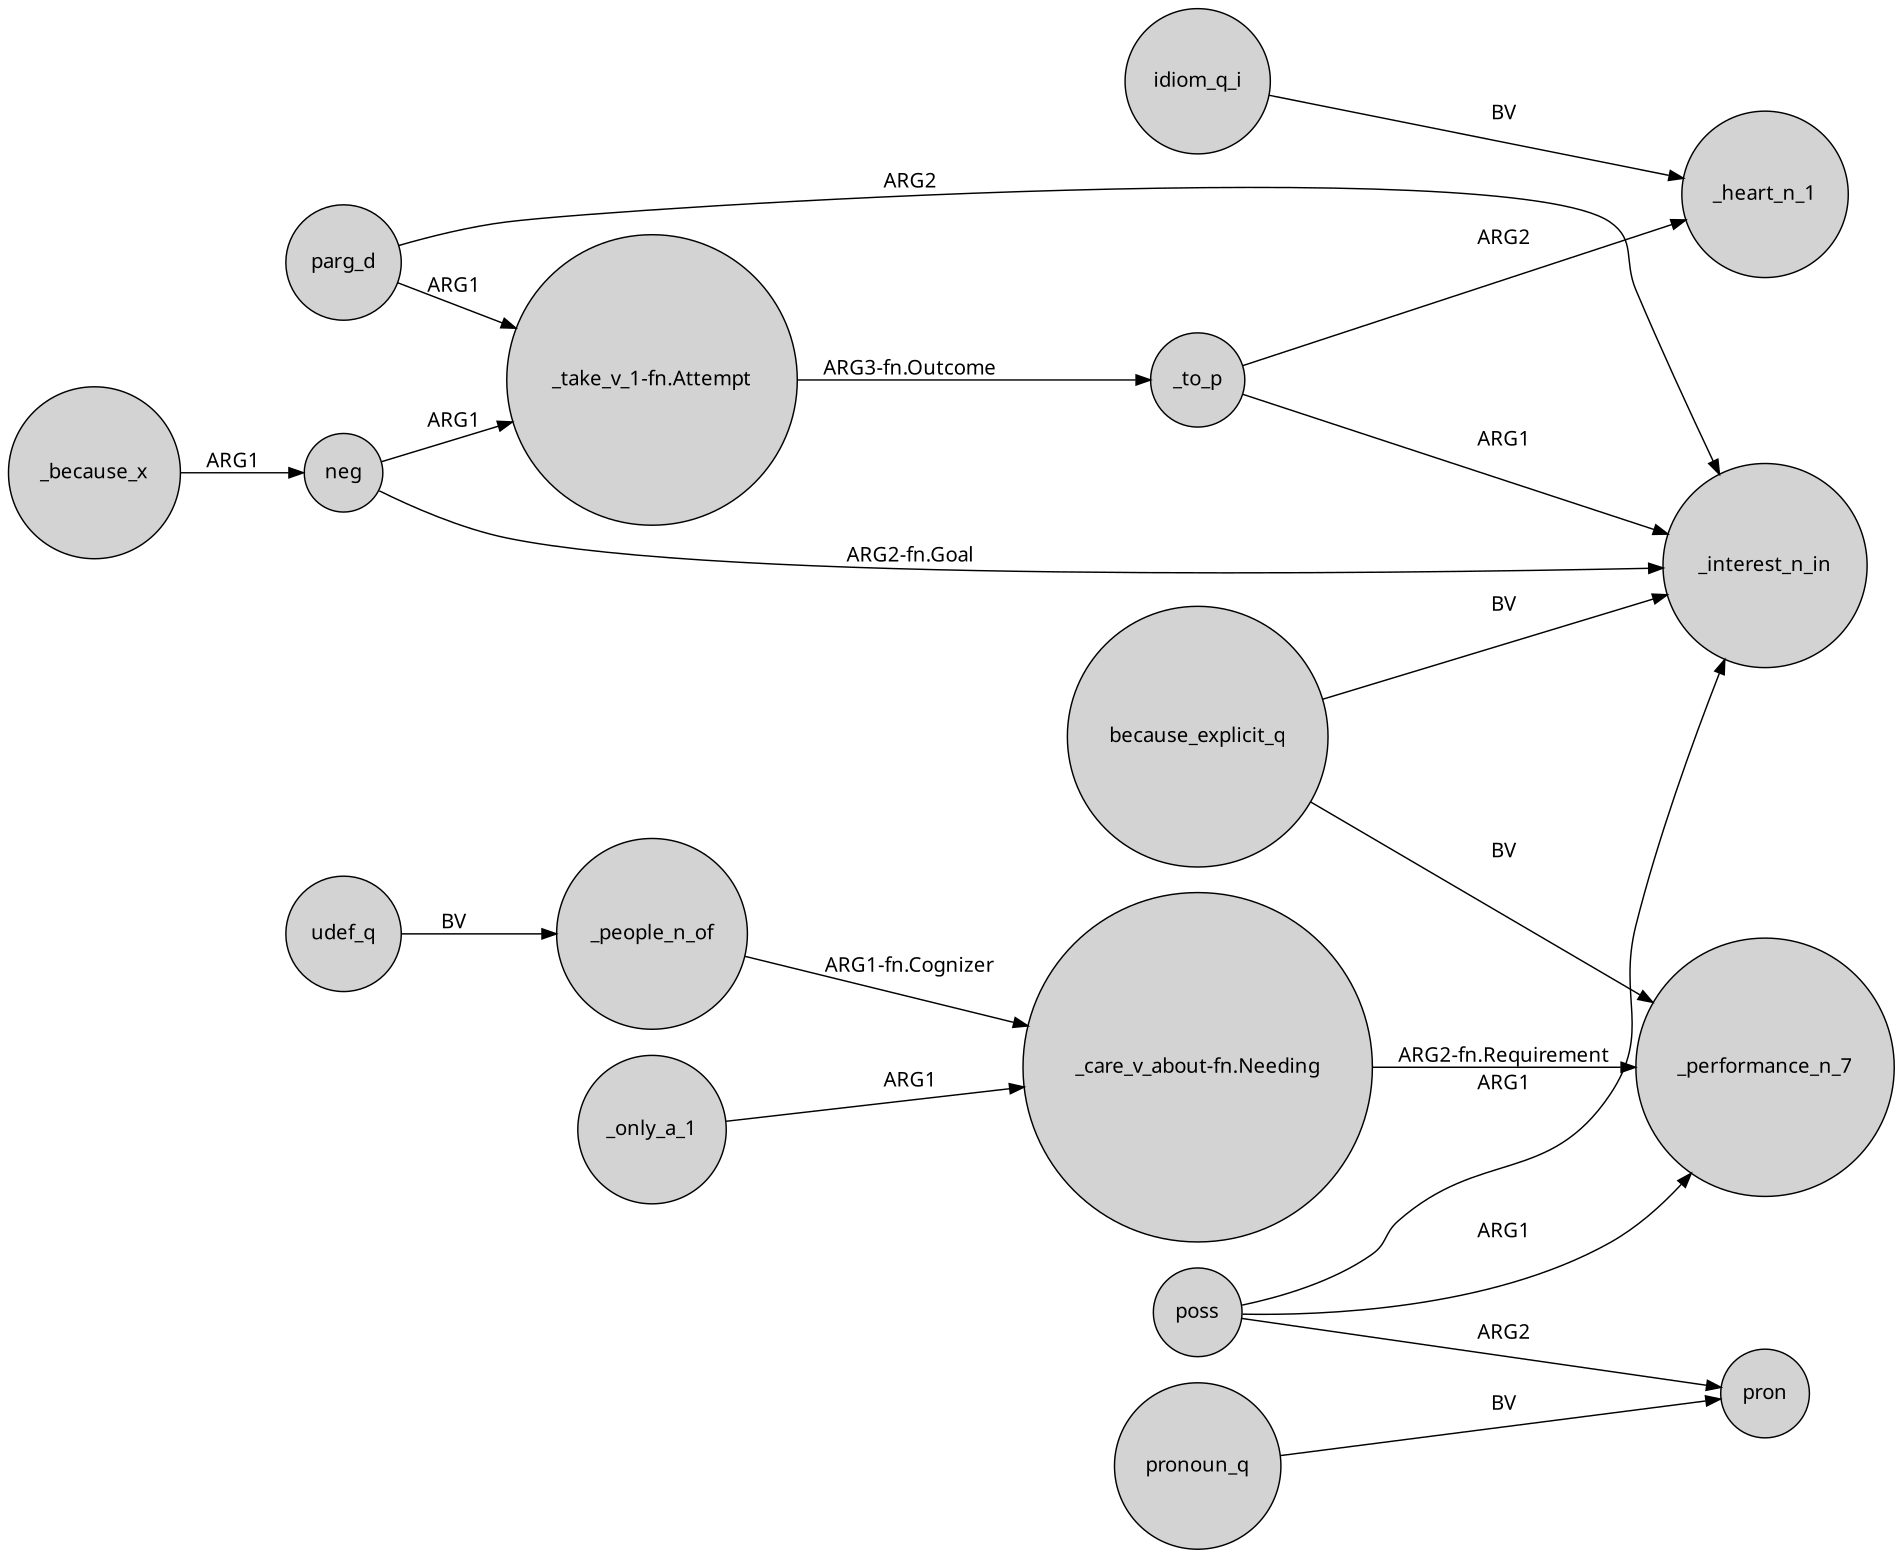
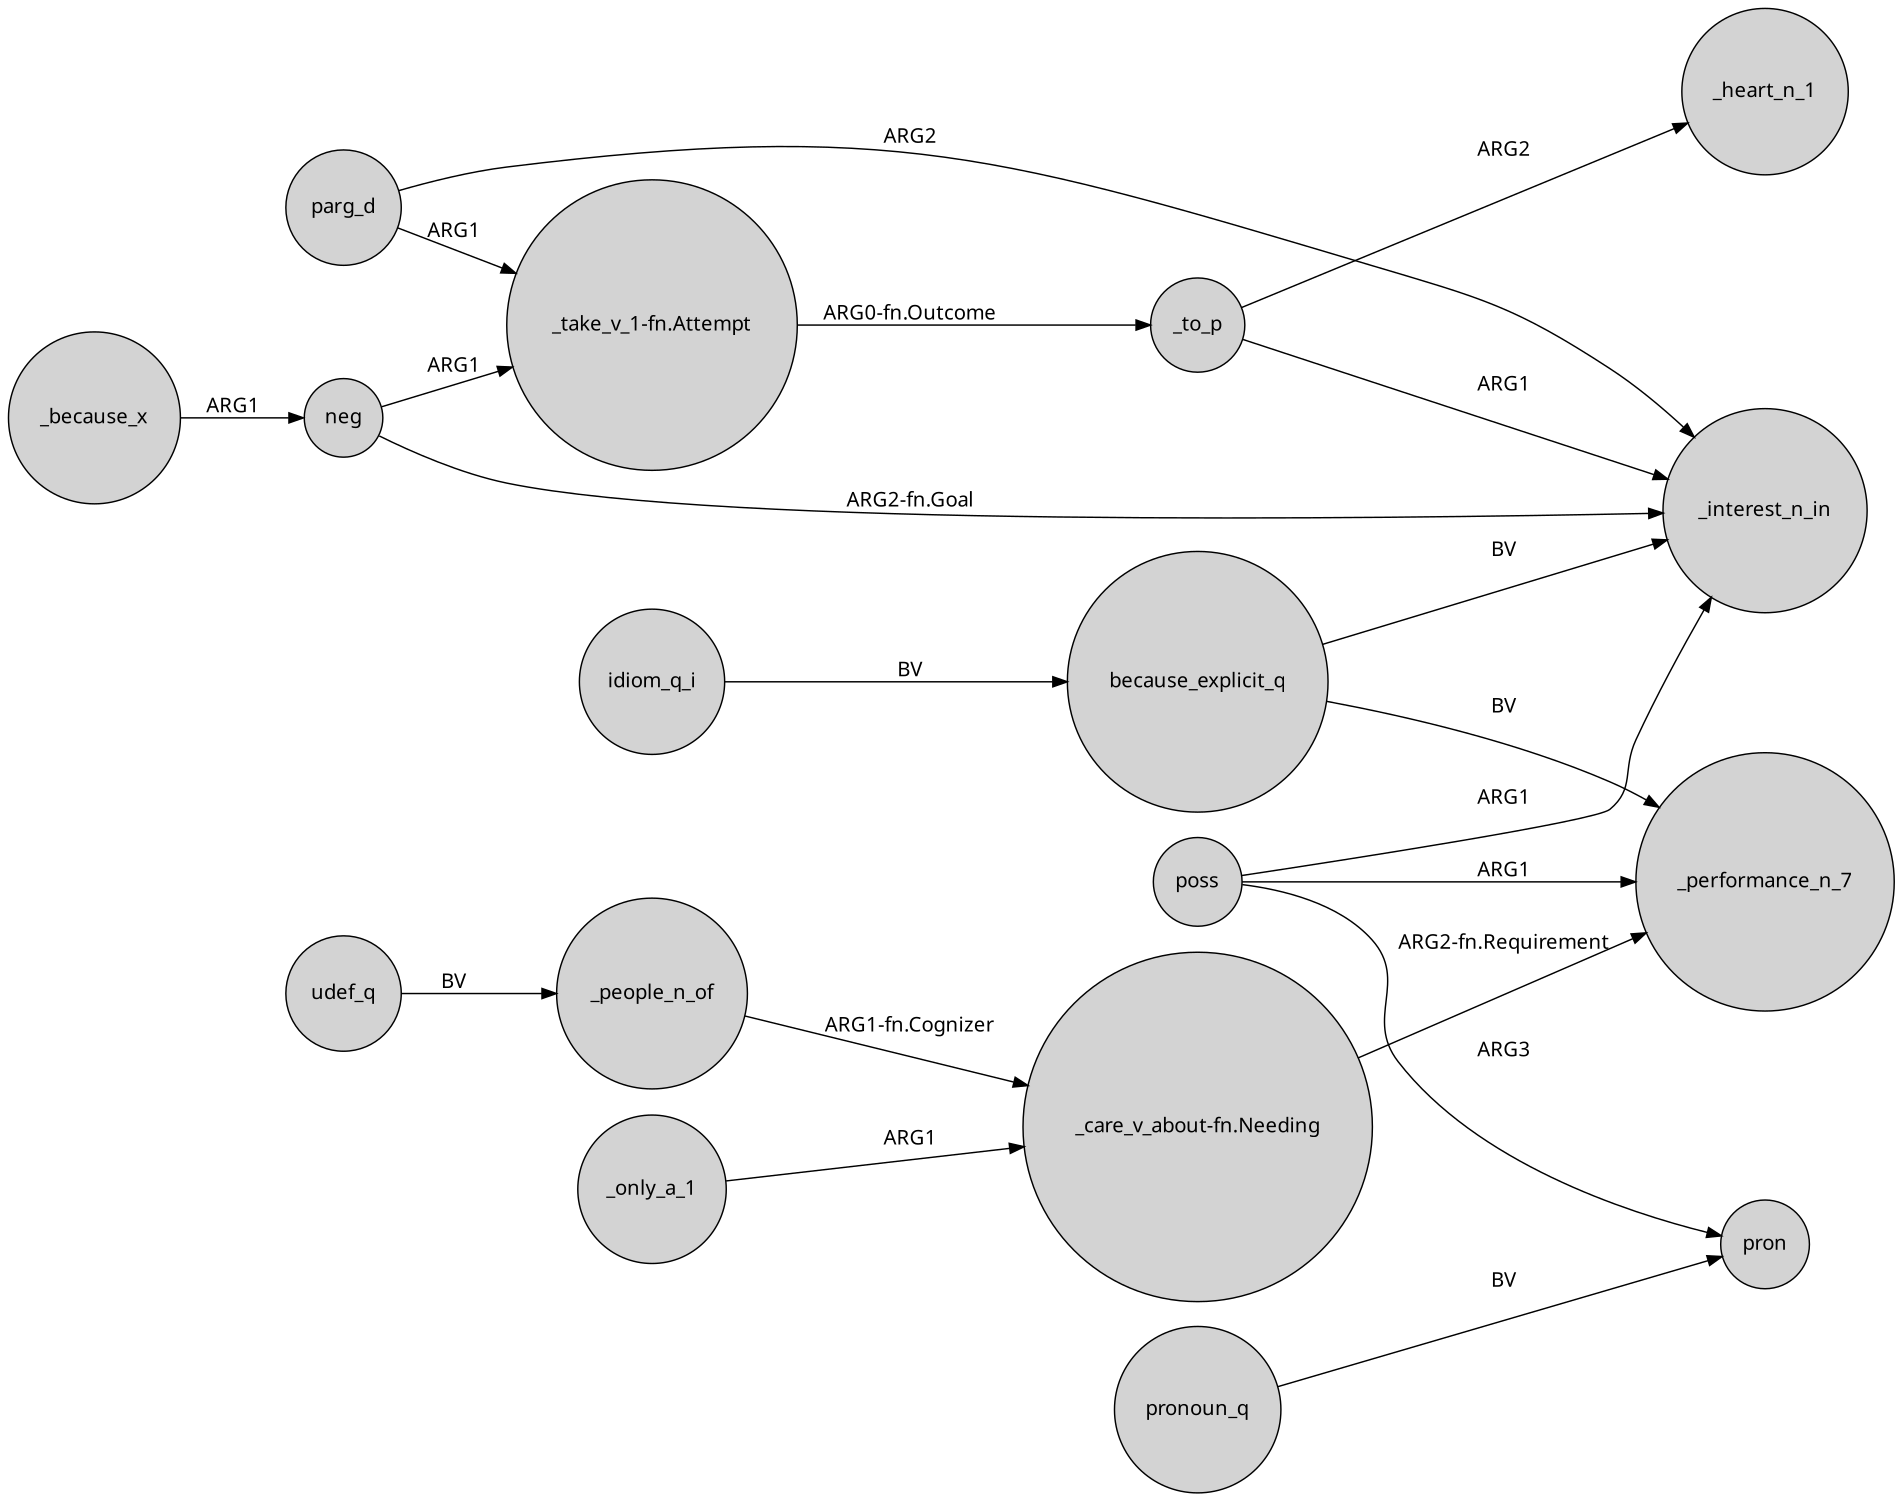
(1469, 135) -> (889, 682)
(910, 369) -> (910, 314)
(1504, 1333) -> (1504, 1051)
